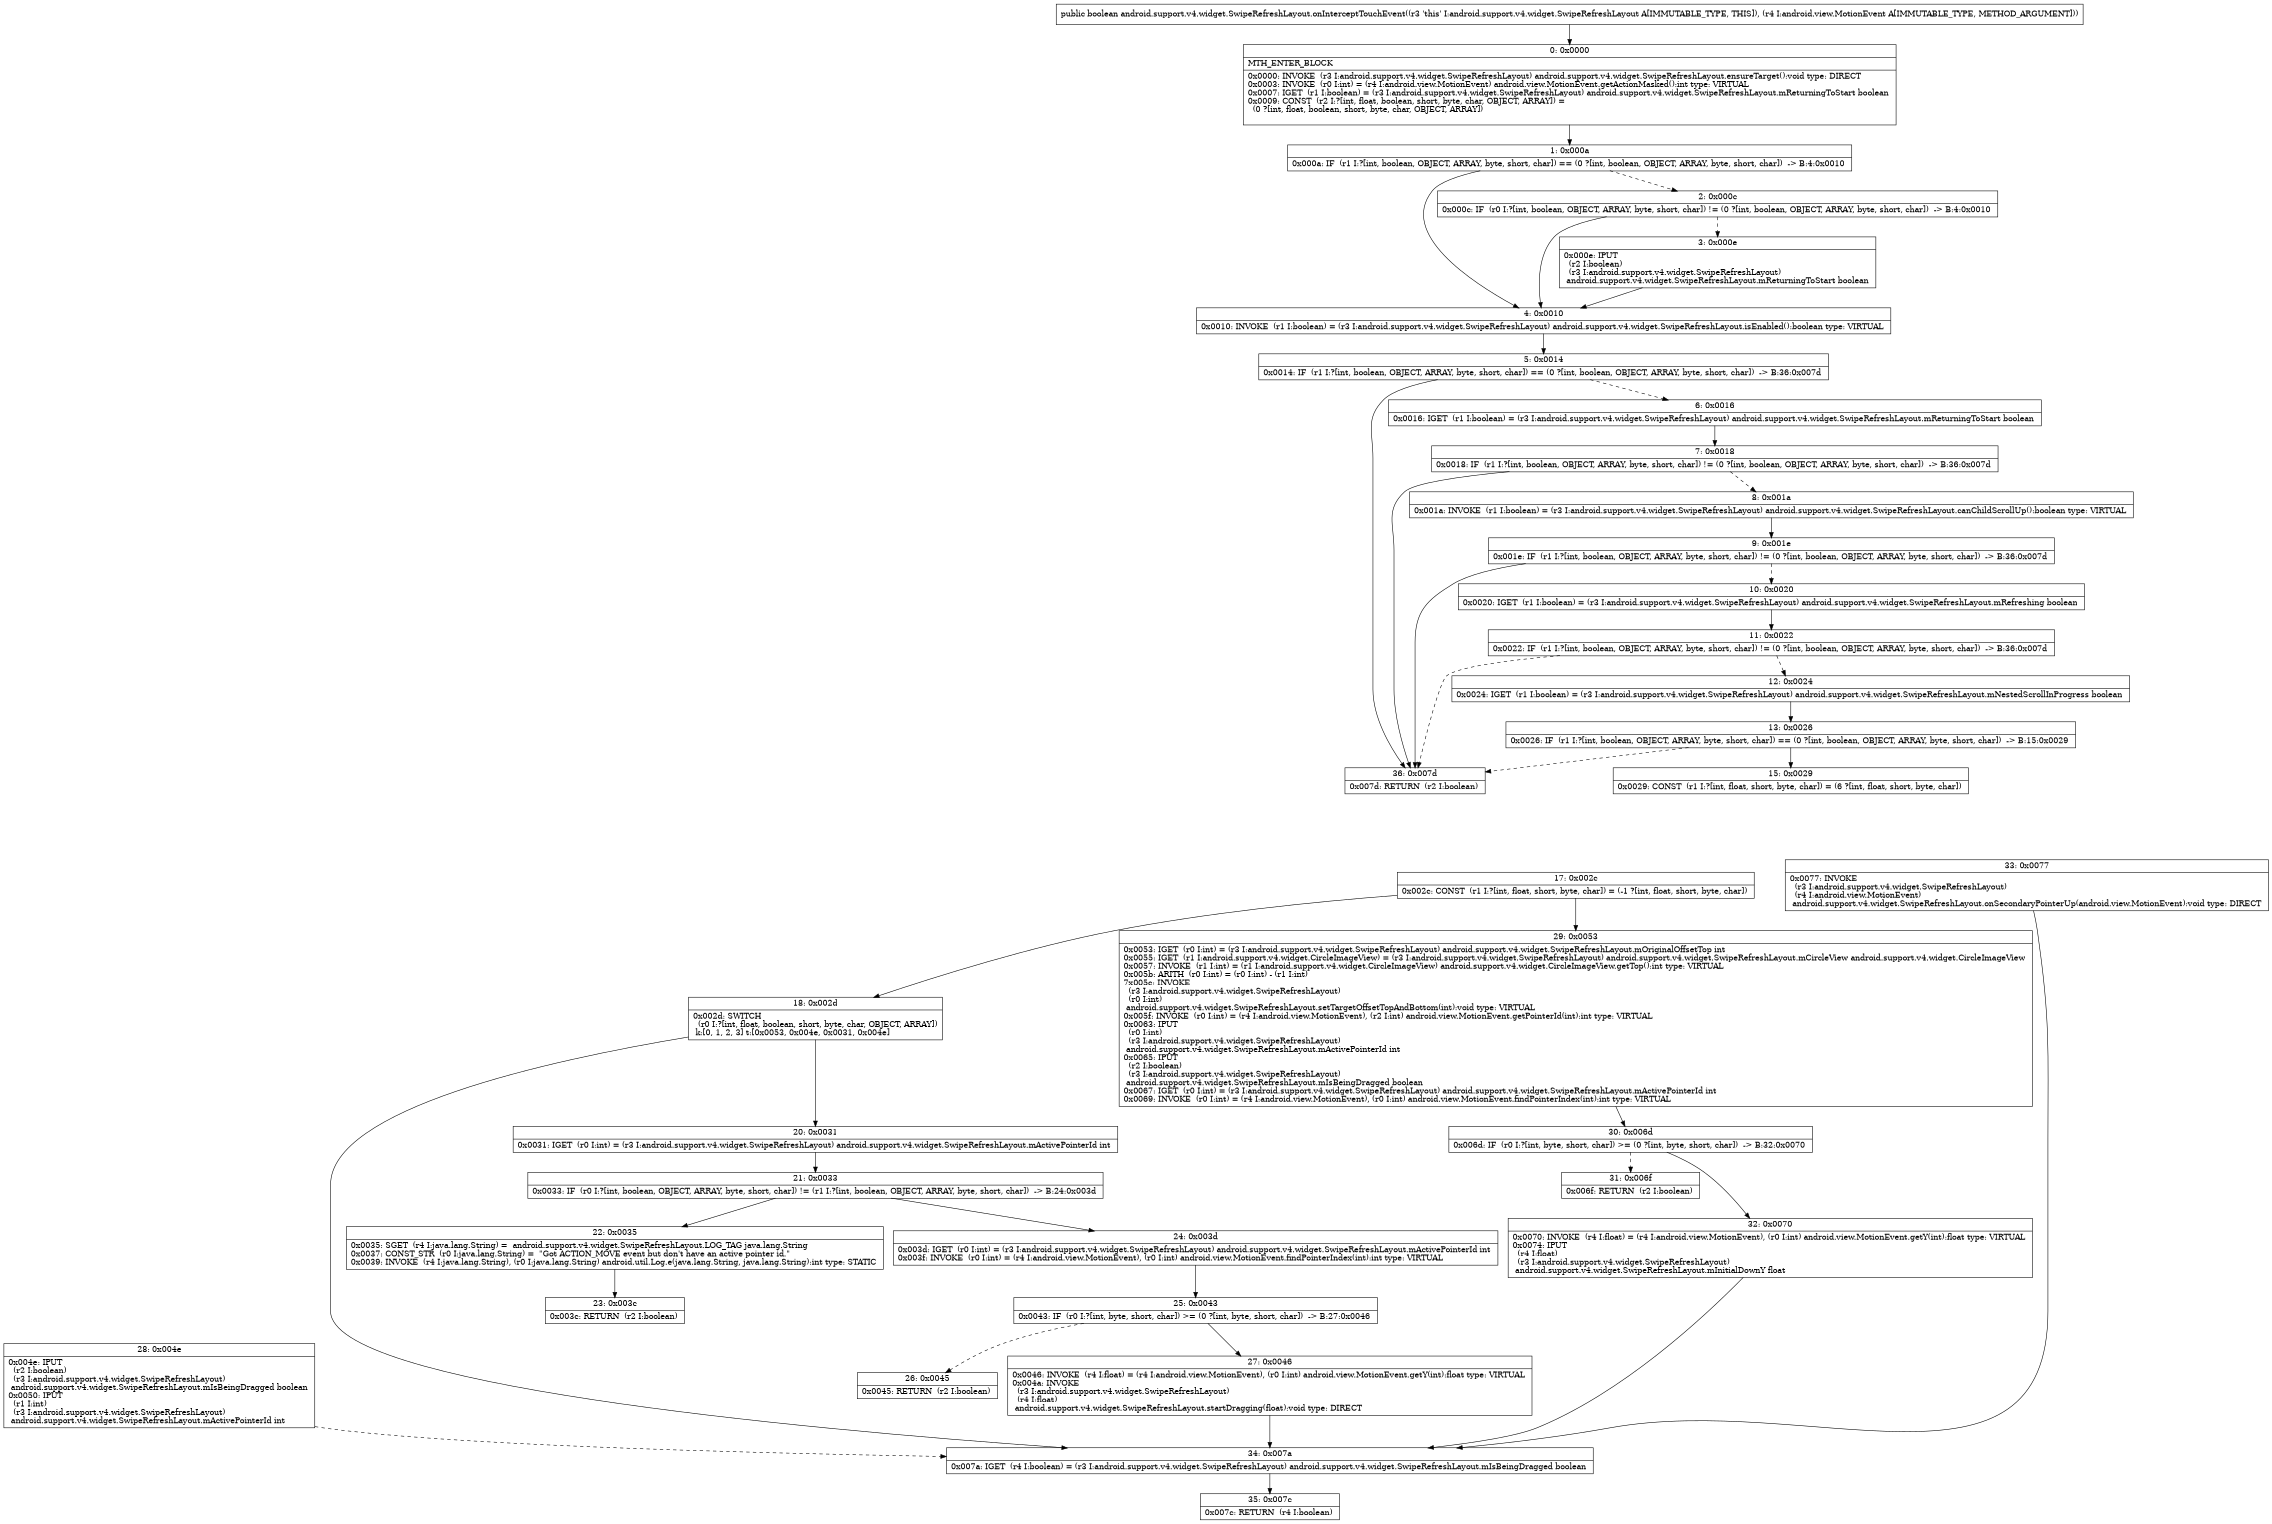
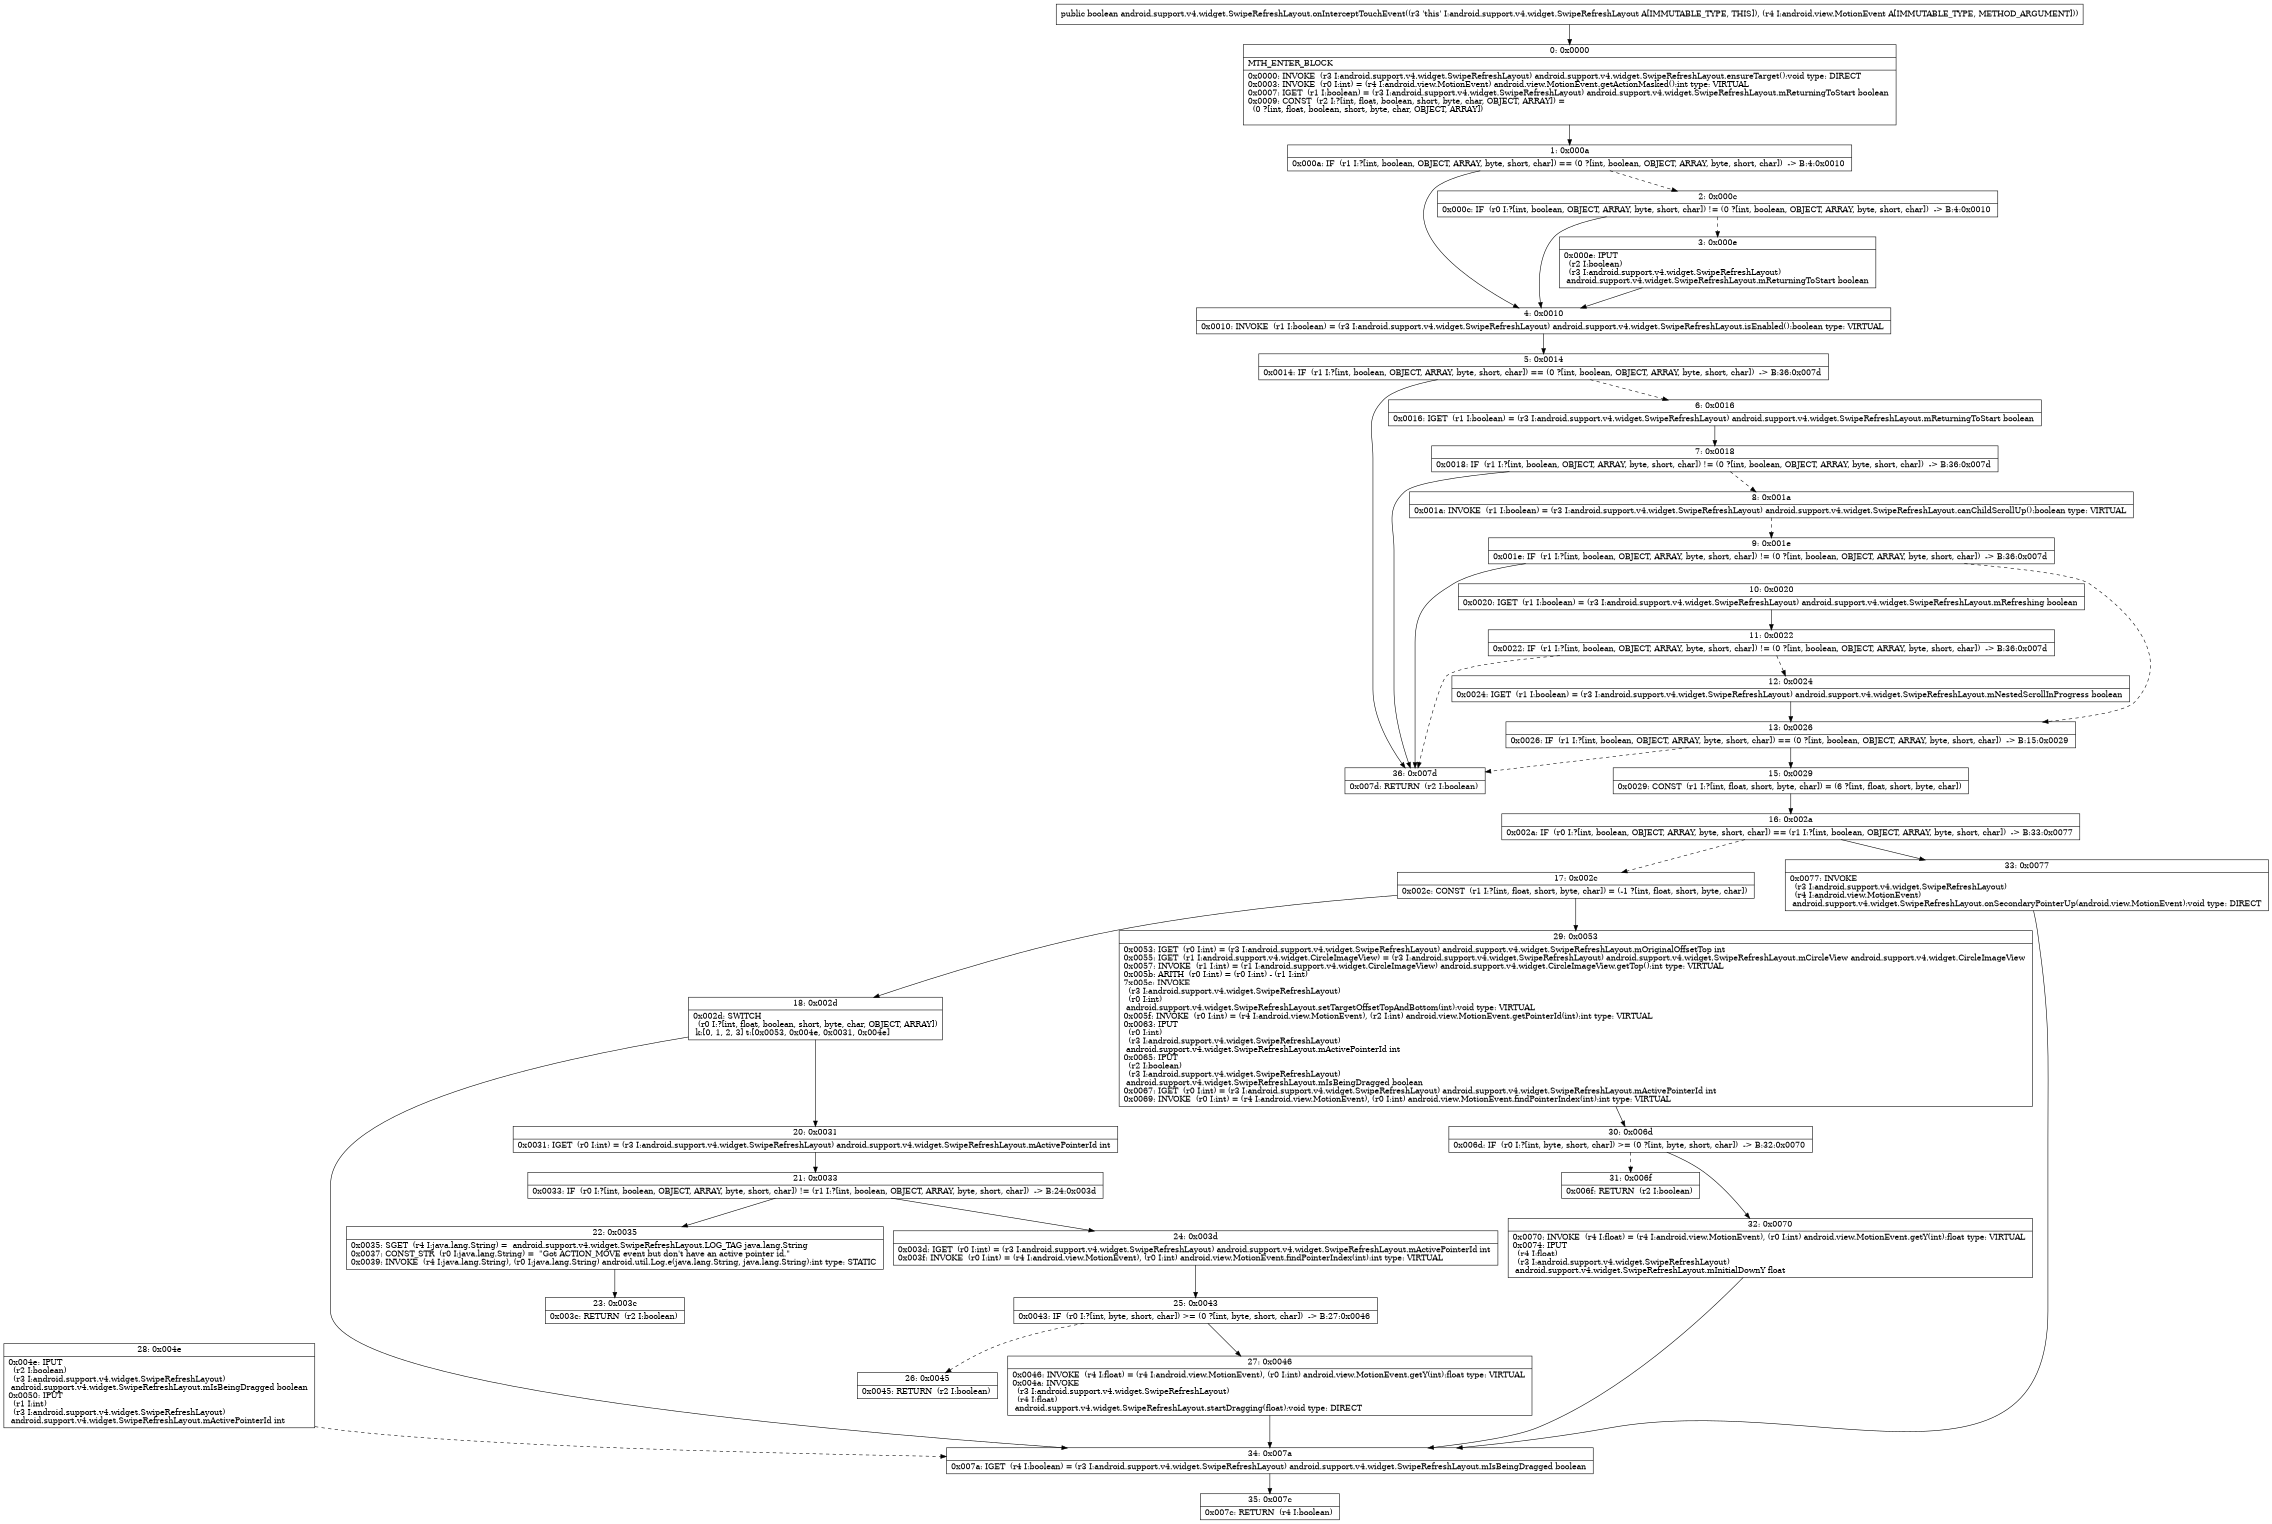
(1771, 525) -> (1771, 525)
(1771, 571) -> (2130, 620)
none -> (1791, 827)
